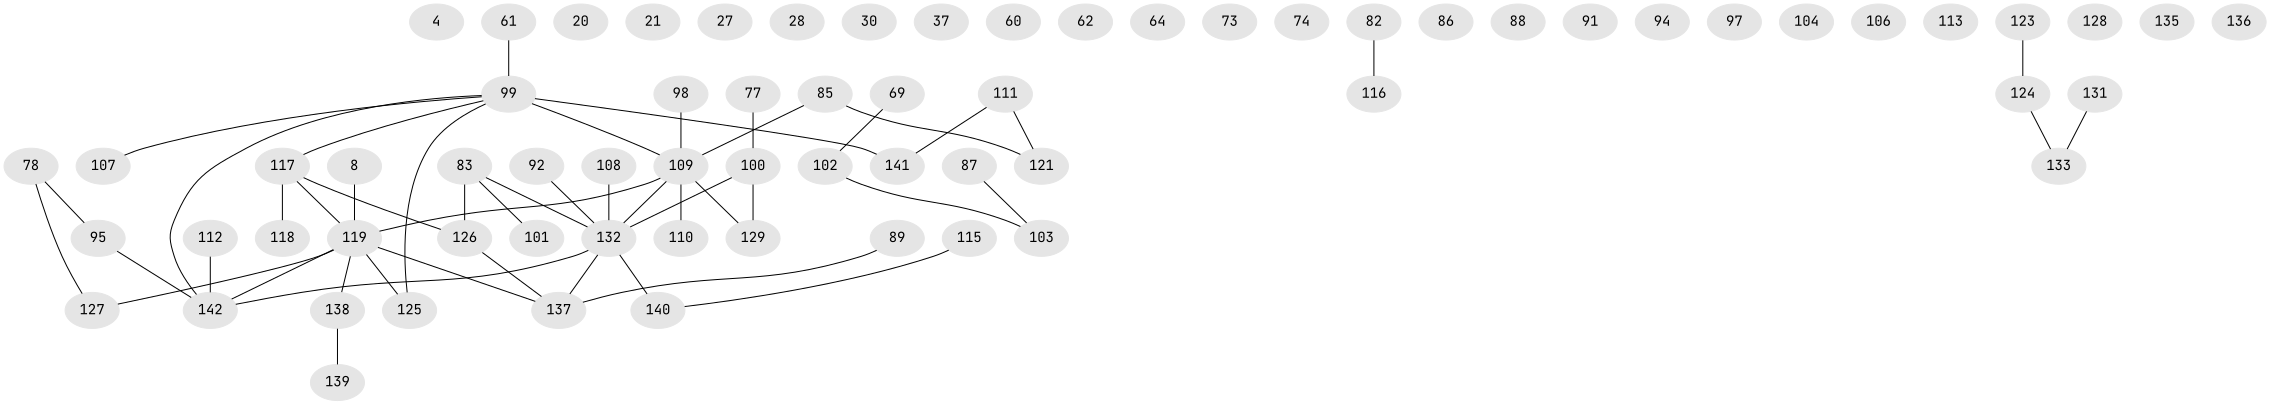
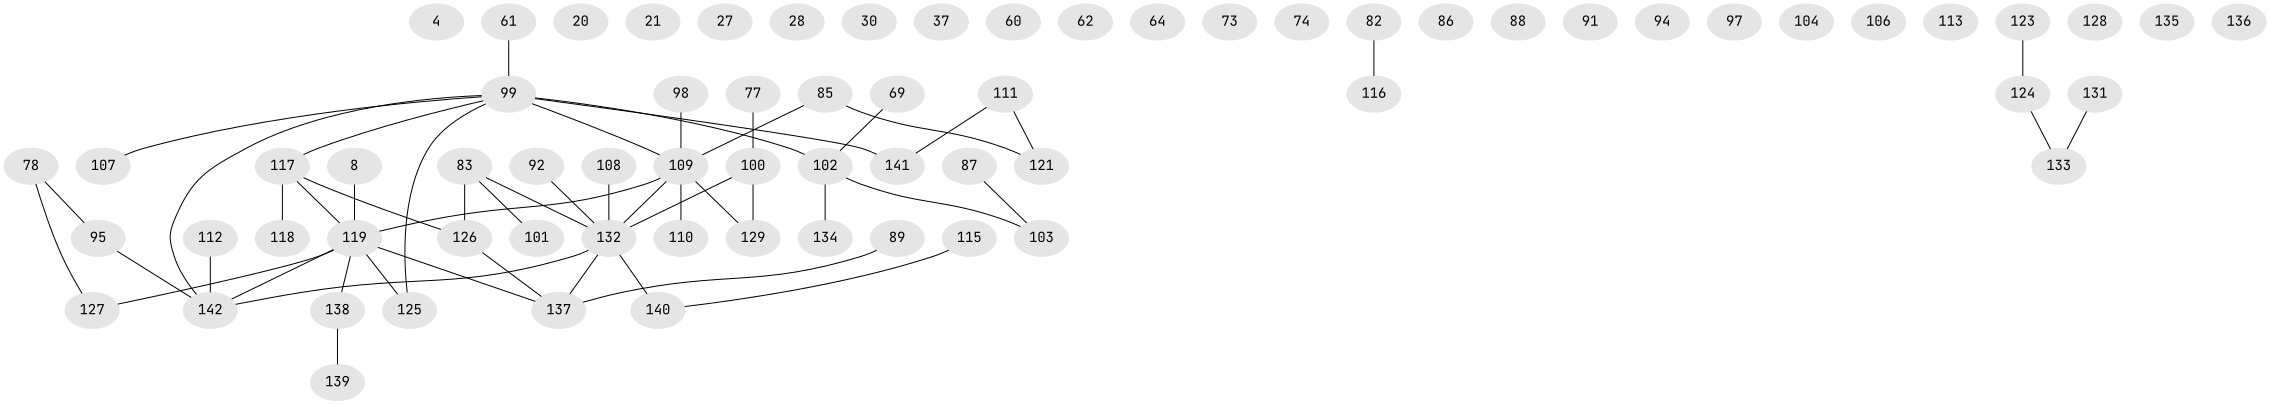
none -> (671, 119)
none -> (825, 238)
